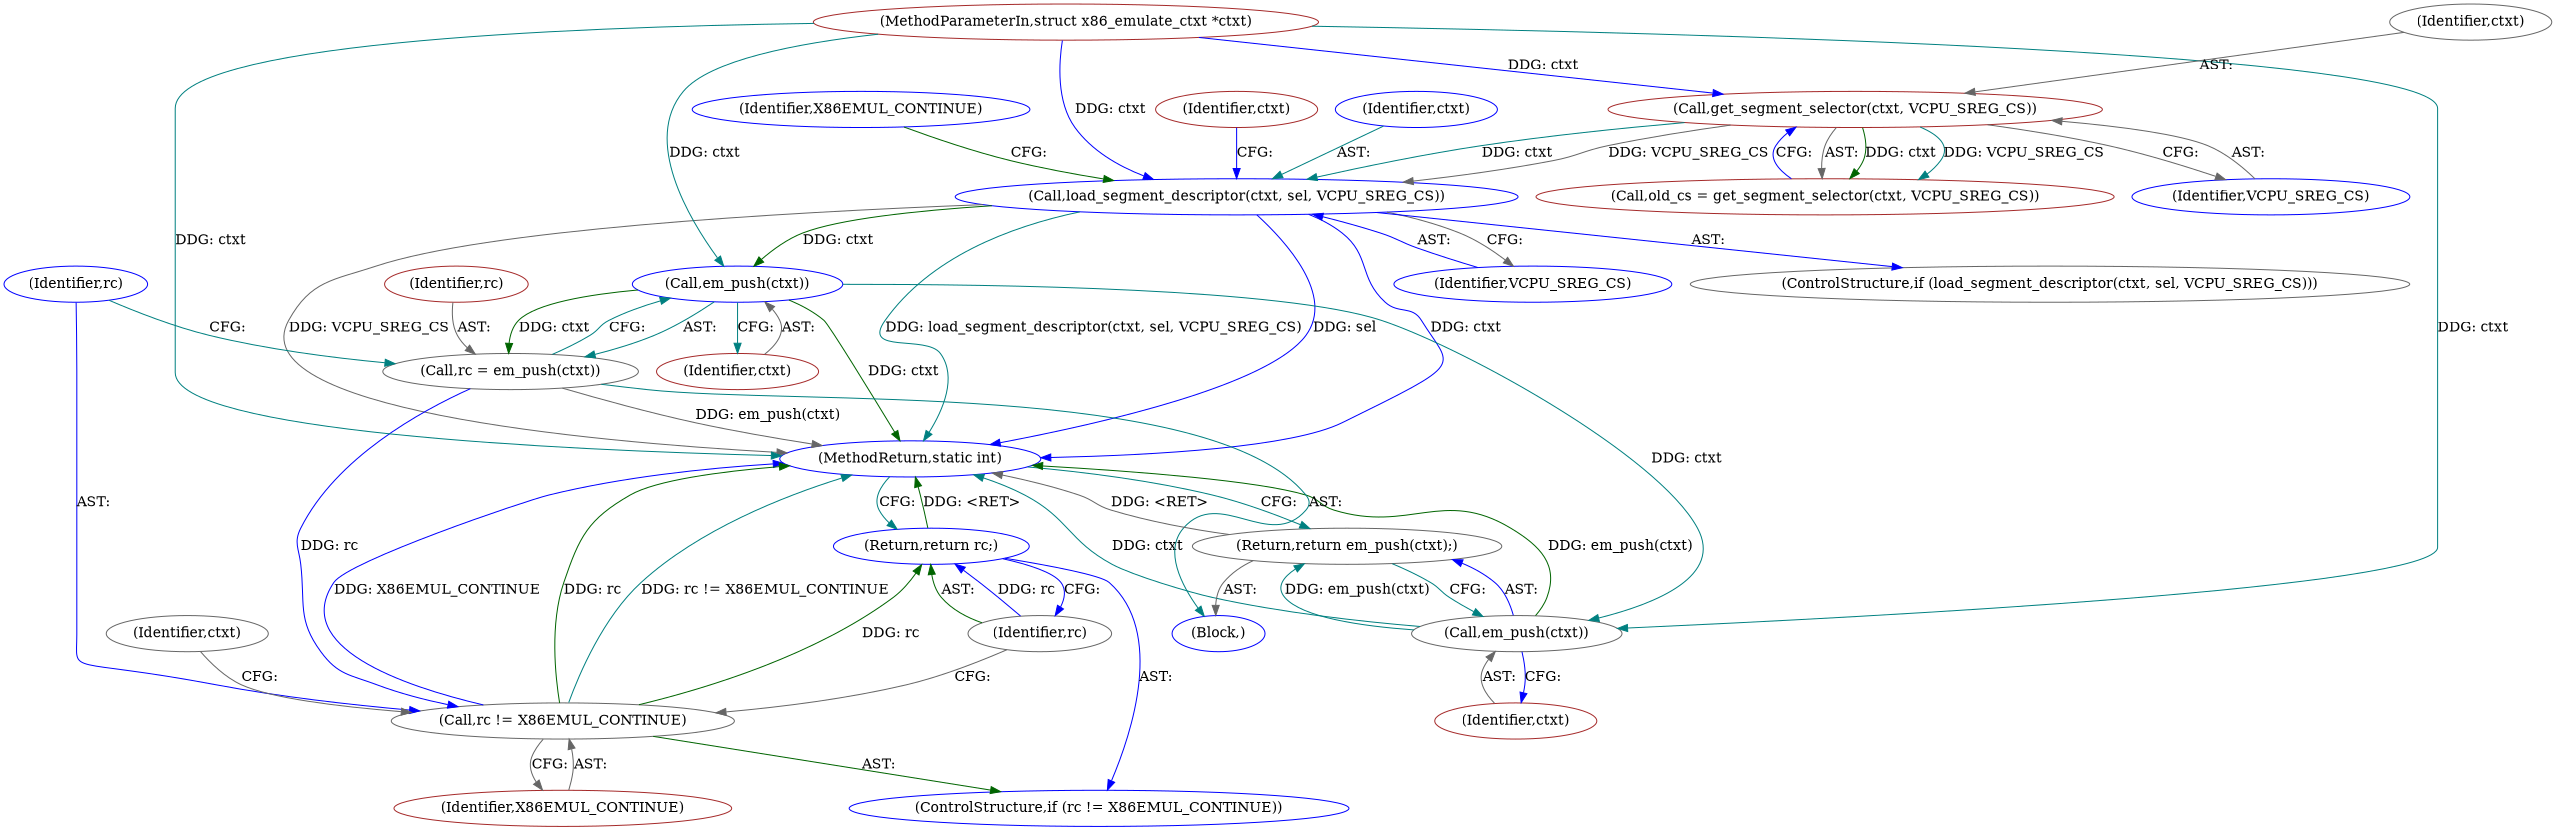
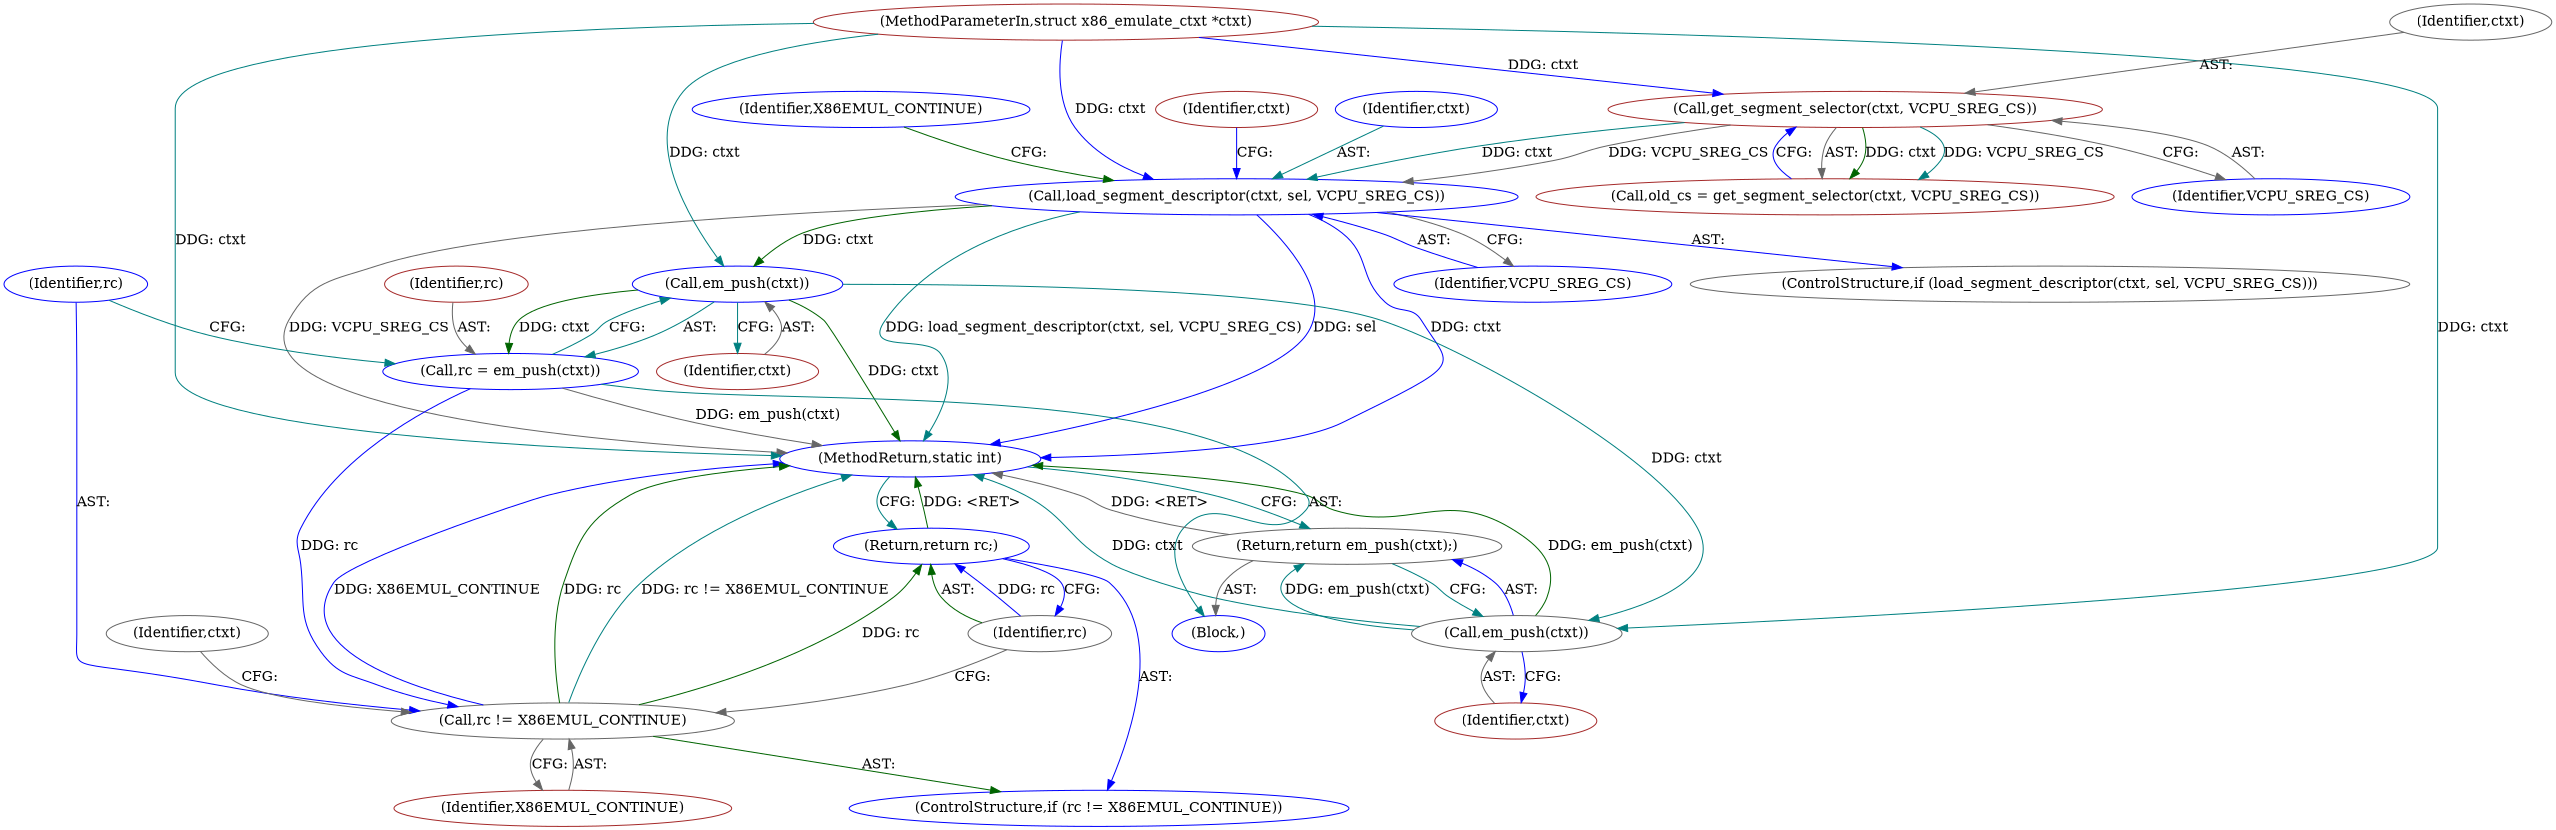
(511, 372) -> (511, 372)
